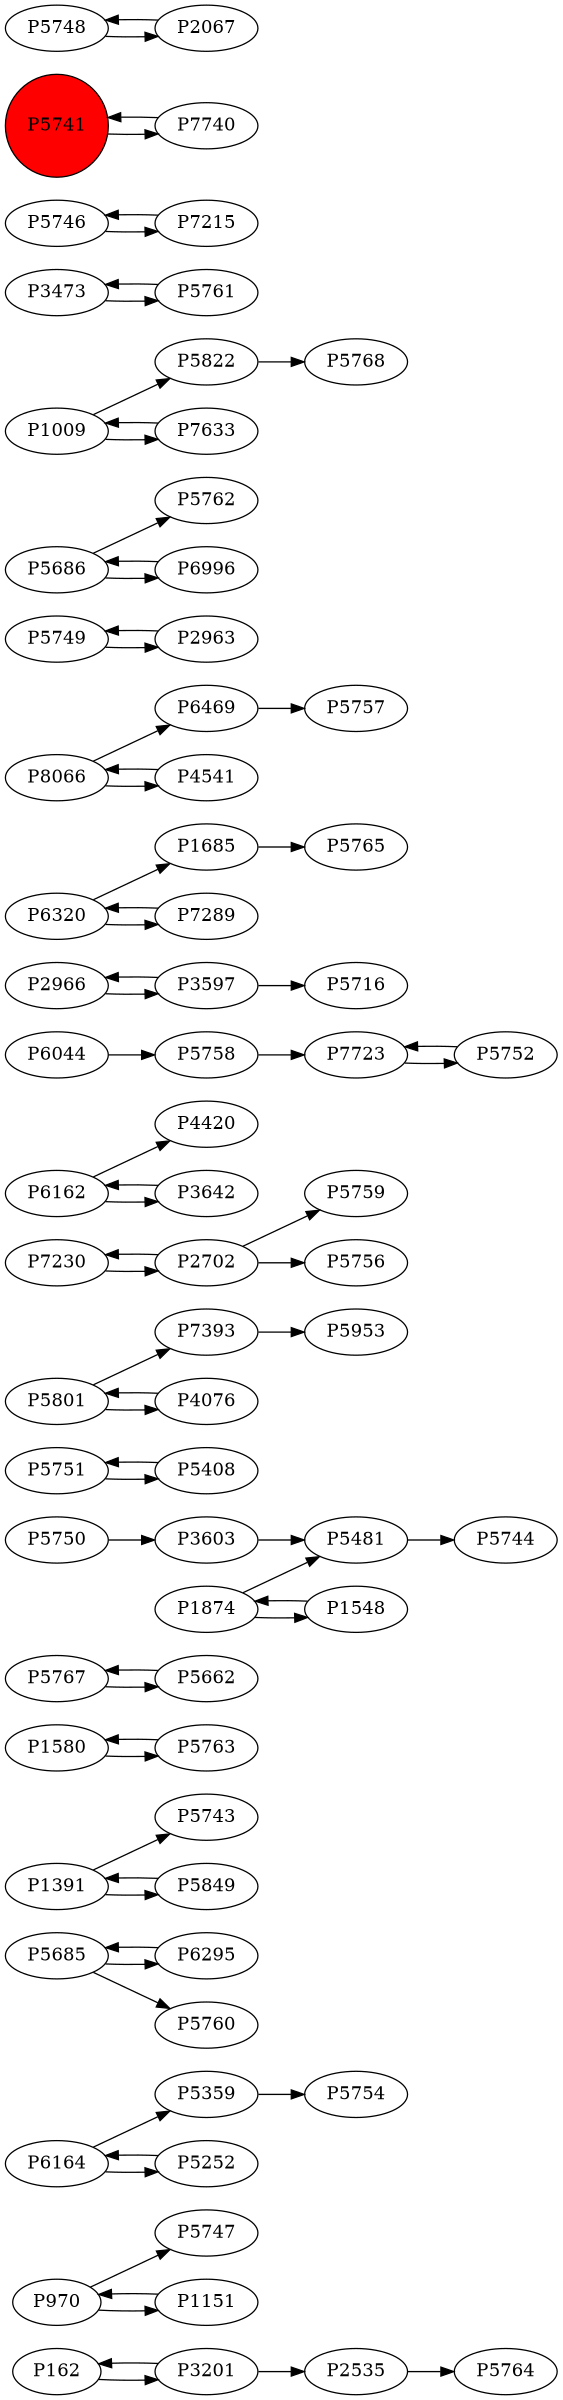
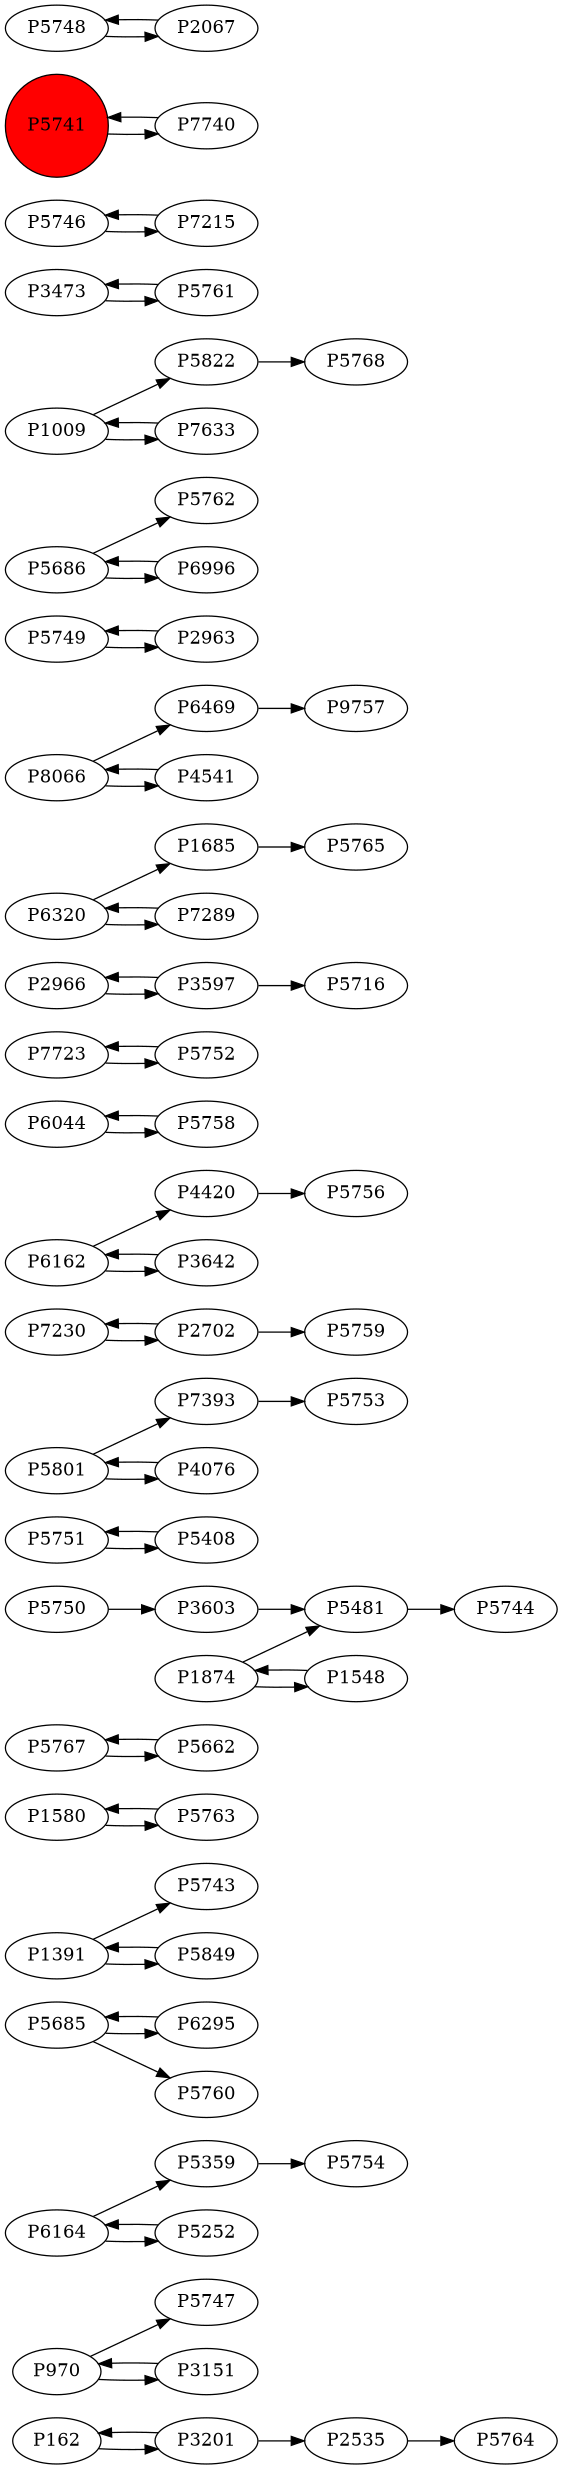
(356, 708) -> (356, 708)
(275, 1055) -> (138, 1116)
(275, 1263) -> (275, 1194)
(356, 1332) -> (356, 1401)
(206, 2302) -> (206, 2372)
